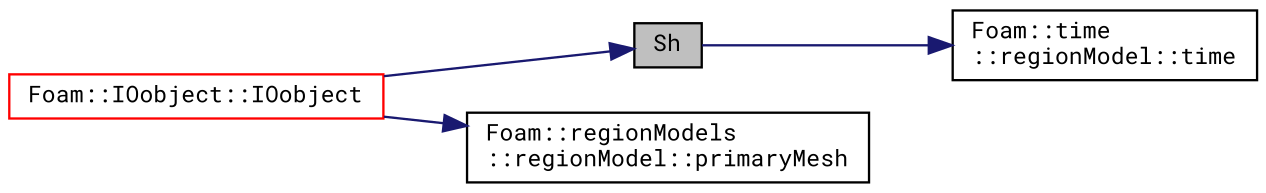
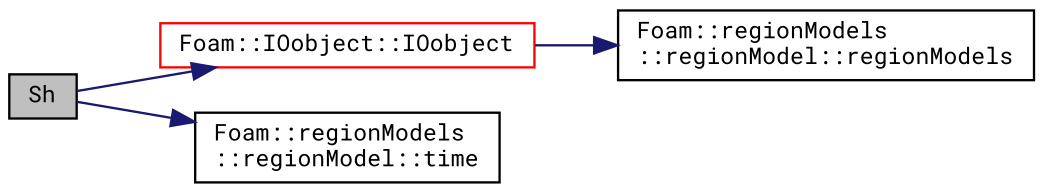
(1105, 45) -> (347, 148)
(497, 64) -> (135, 81)
(668, 148) -> (826, 45)
